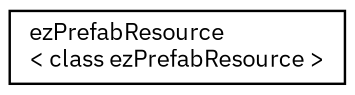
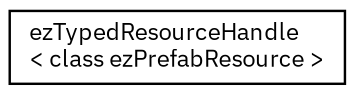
(177, 47) -> (177, 47)
